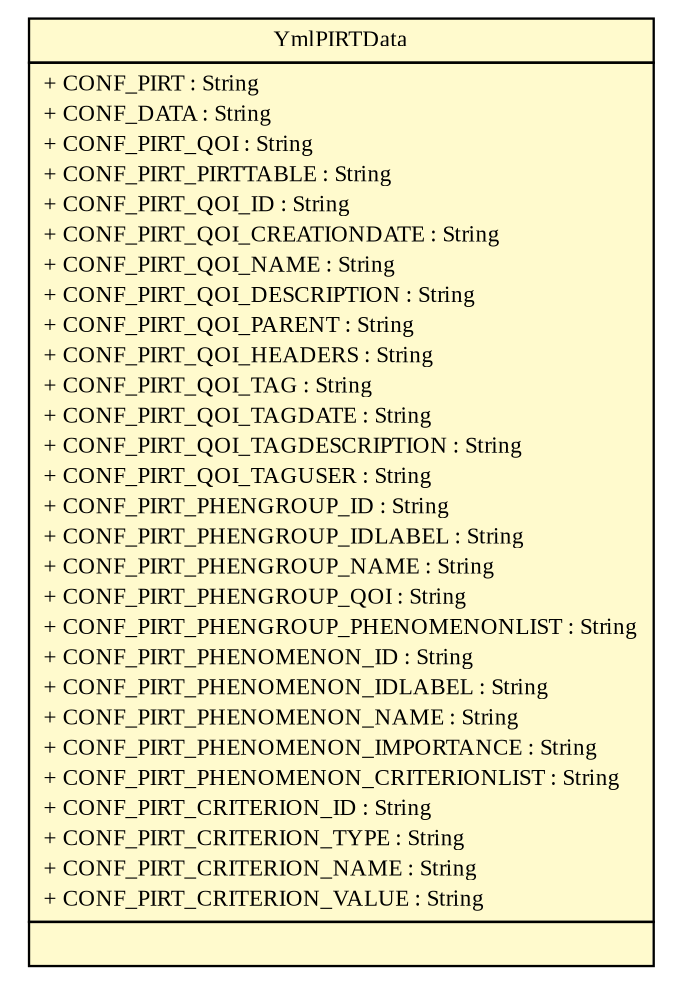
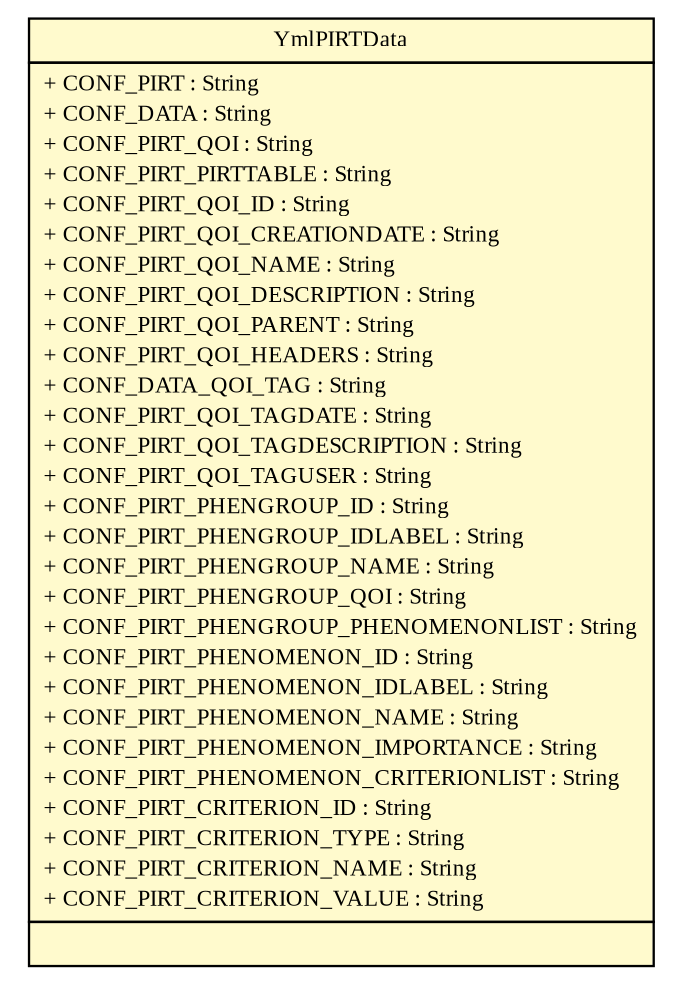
(209, 385) -> (216, 385)
